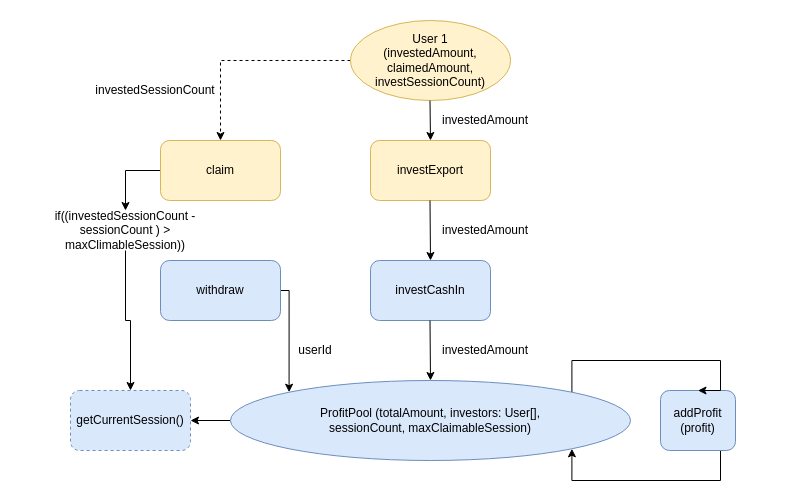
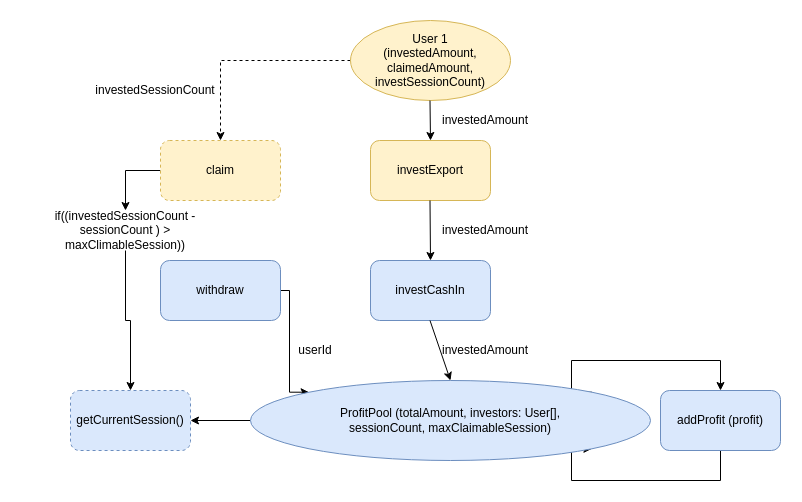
(221, 171) -> (221, 171)
(431, 421) -> (451, 421)
(698, 421) -> (721, 421)
